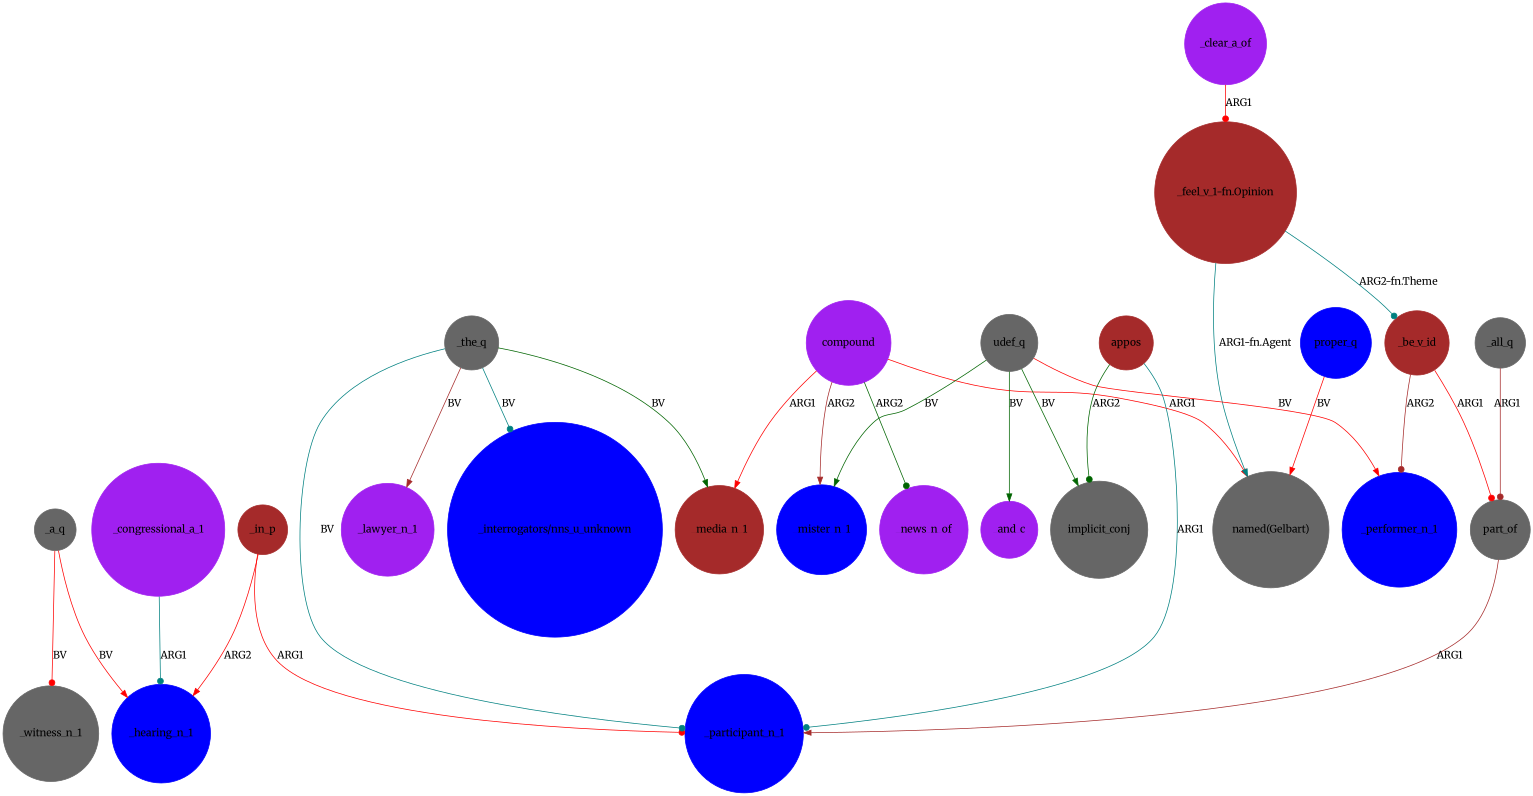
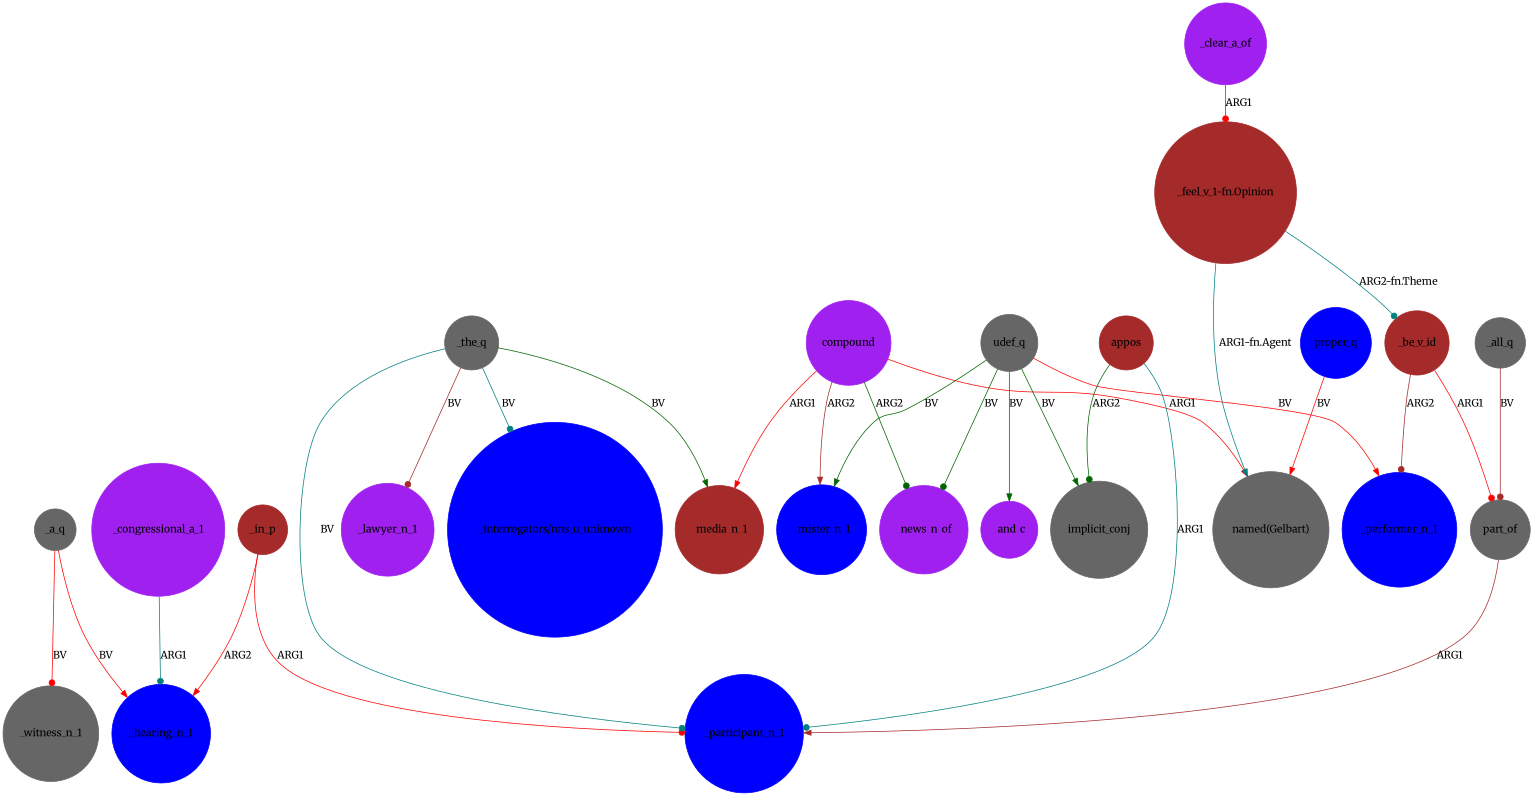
(1507, 404) -> (1507, 404)
(435, 425) -> (435, 425)
none -> (971, 426)
